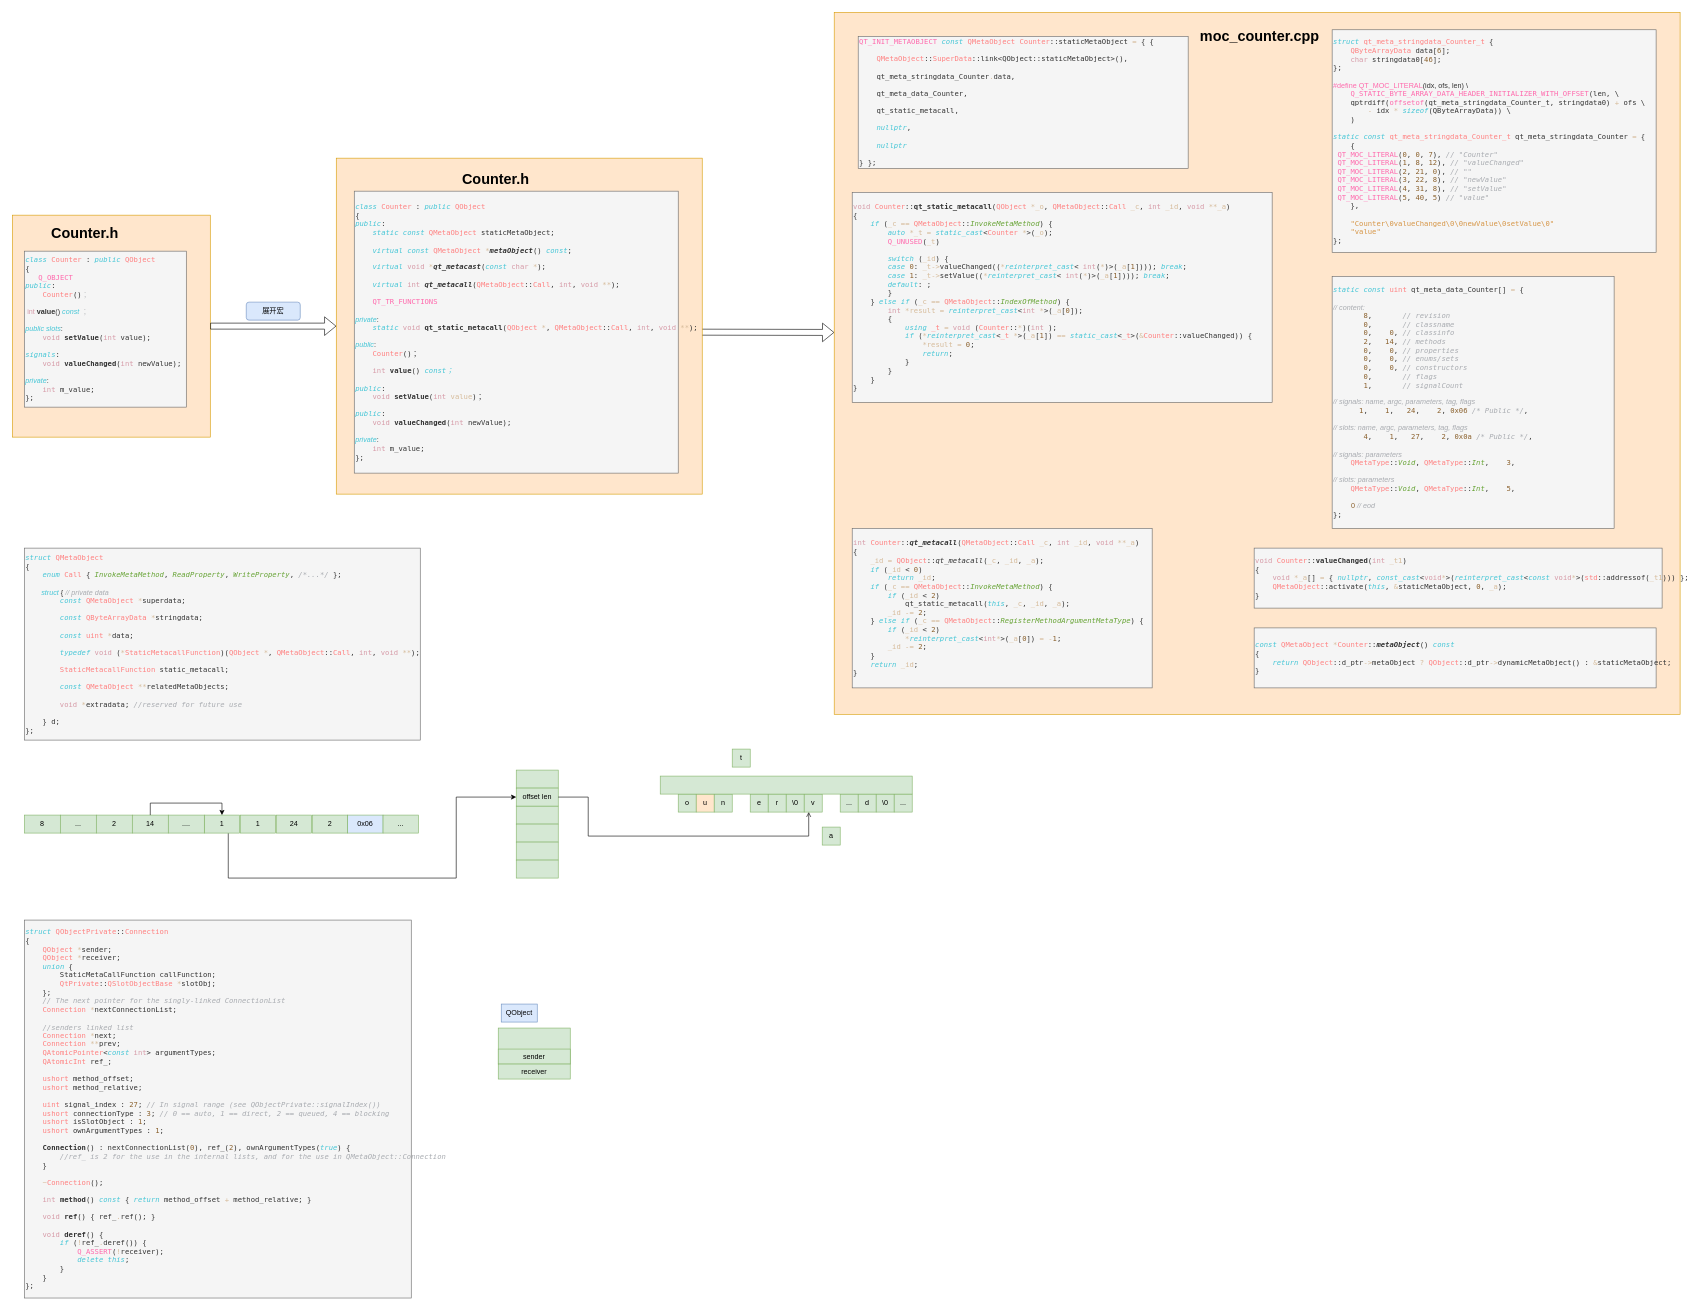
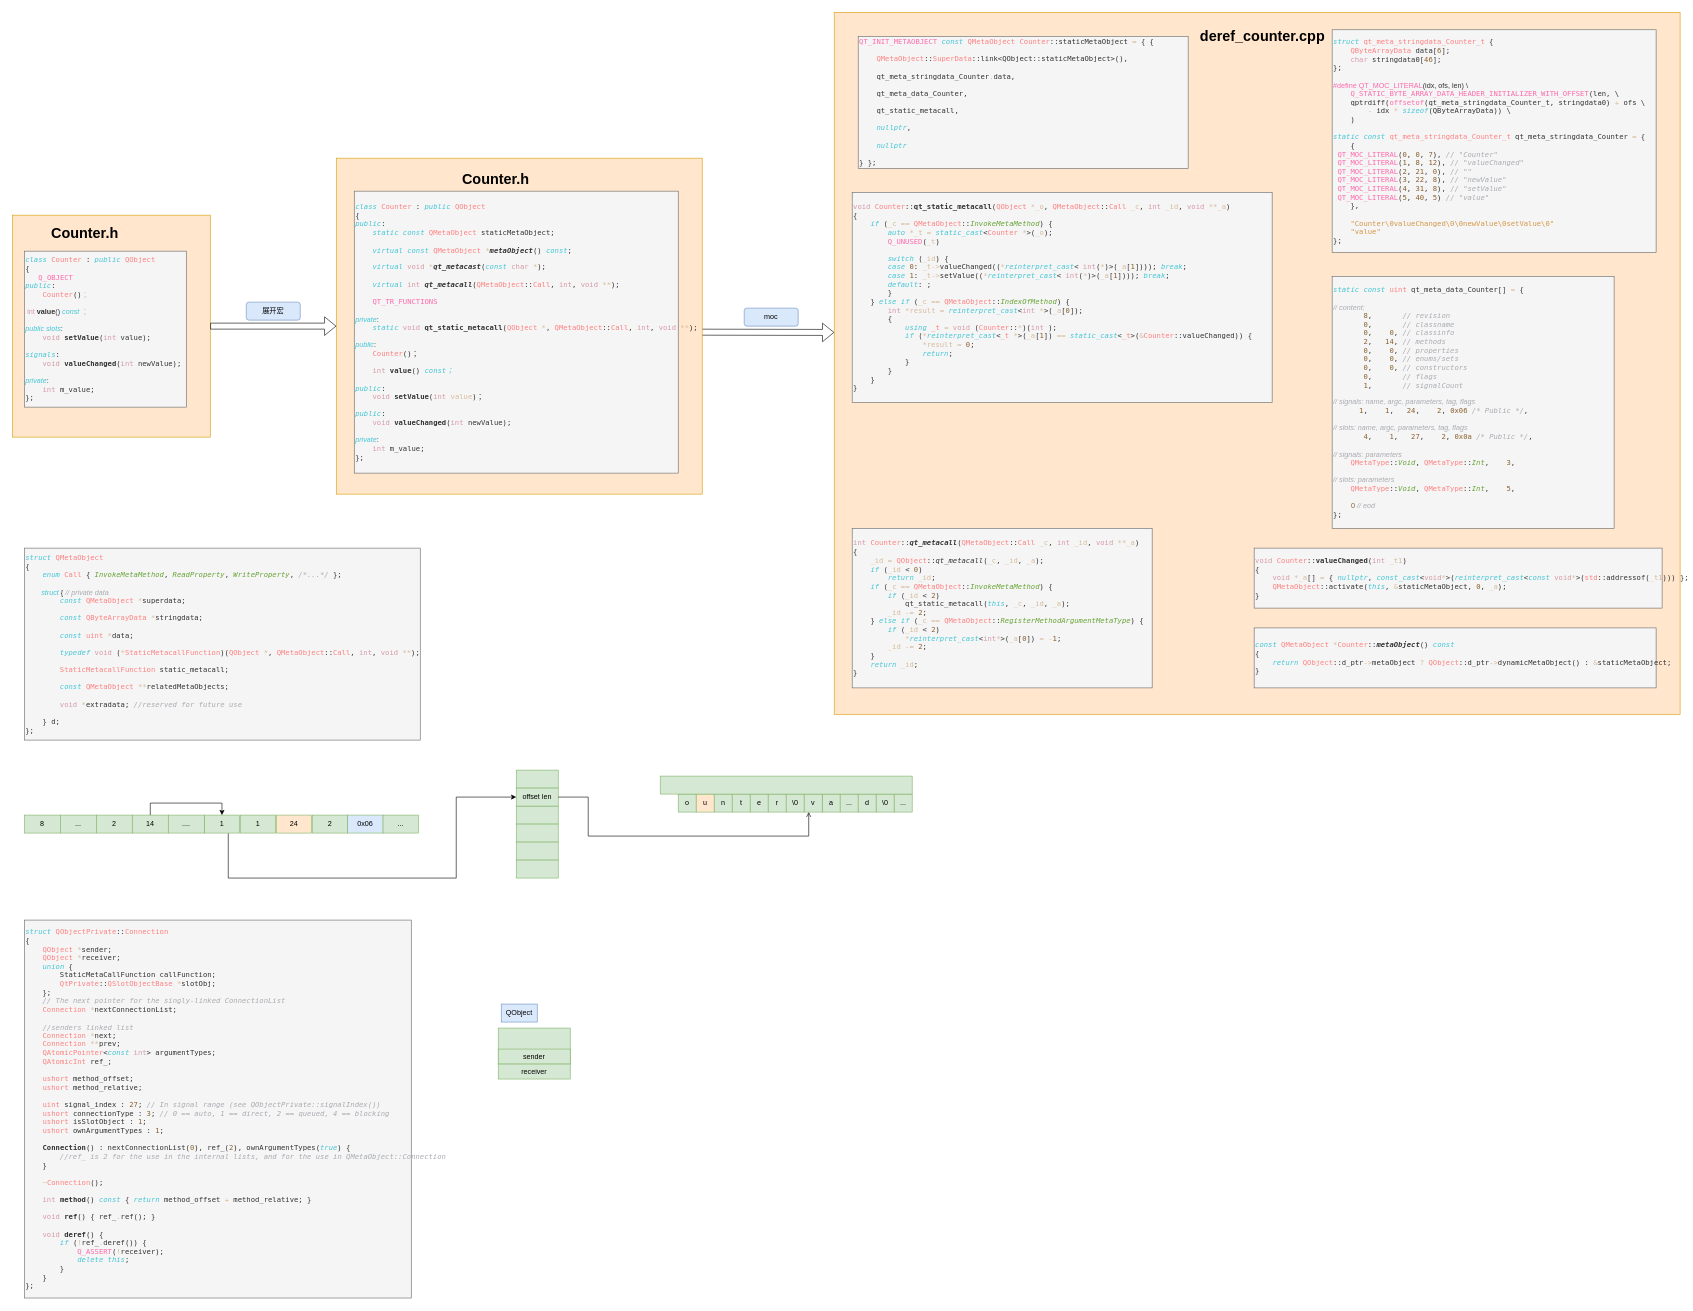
(1230, 23) -> (1234, 23)
none -> (771, 317)
(741, 758) -> (741, 803)
(294, 824) -> (294, 824)
(831, 836) -> (831, 803)
